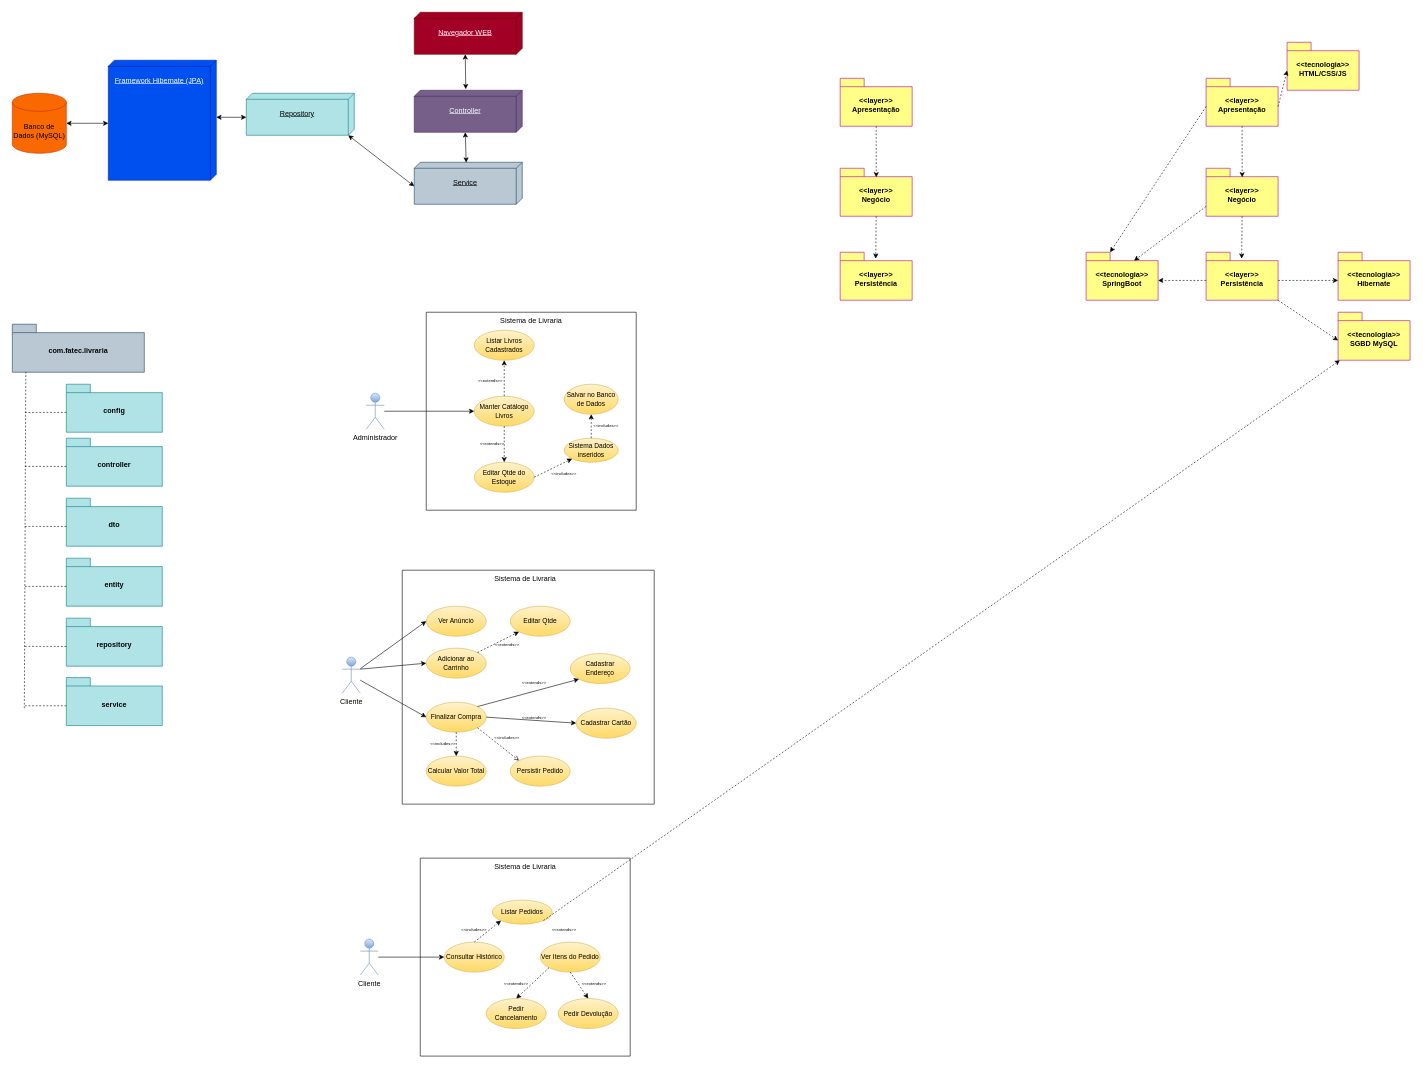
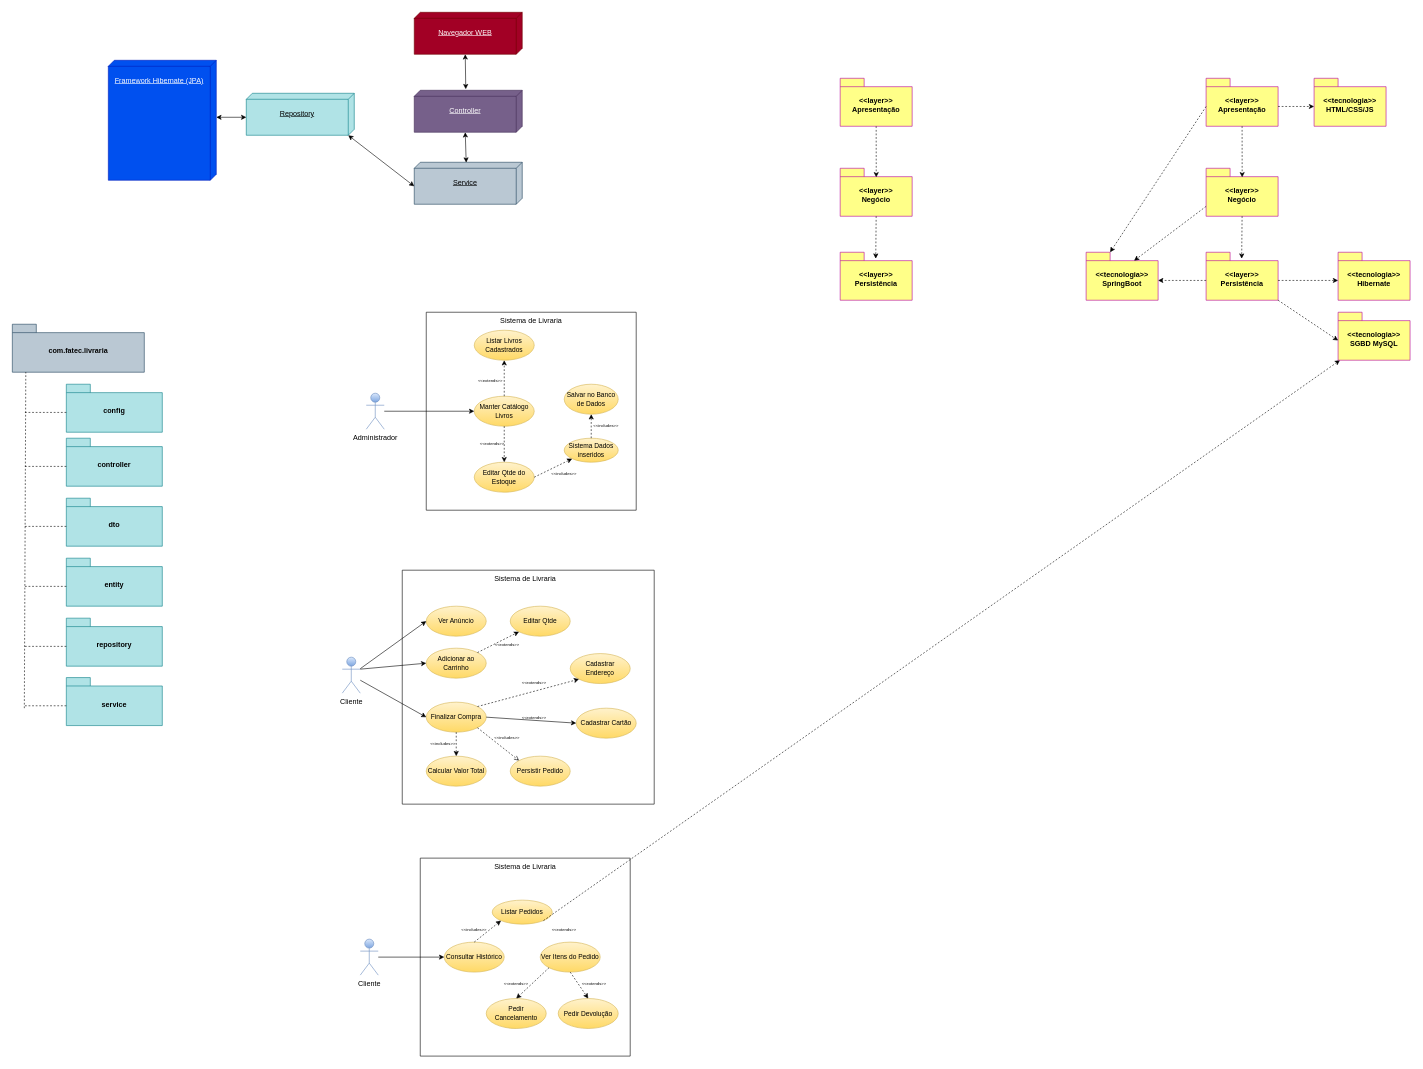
(1323, 66) -> (1350, 102)
(39, 123) -> none
(102, 123) -> none
(526, 694) -> (526, 694)
